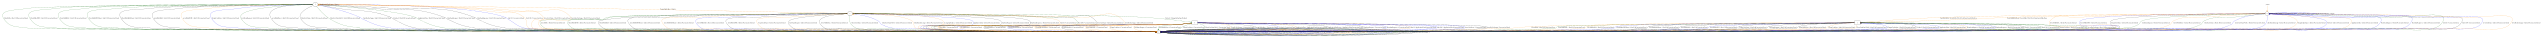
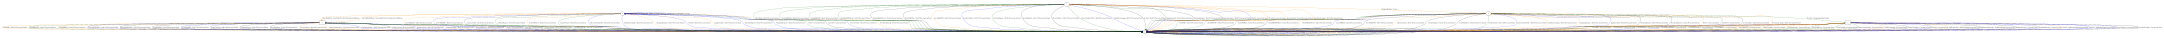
(2267, 4) -> none
